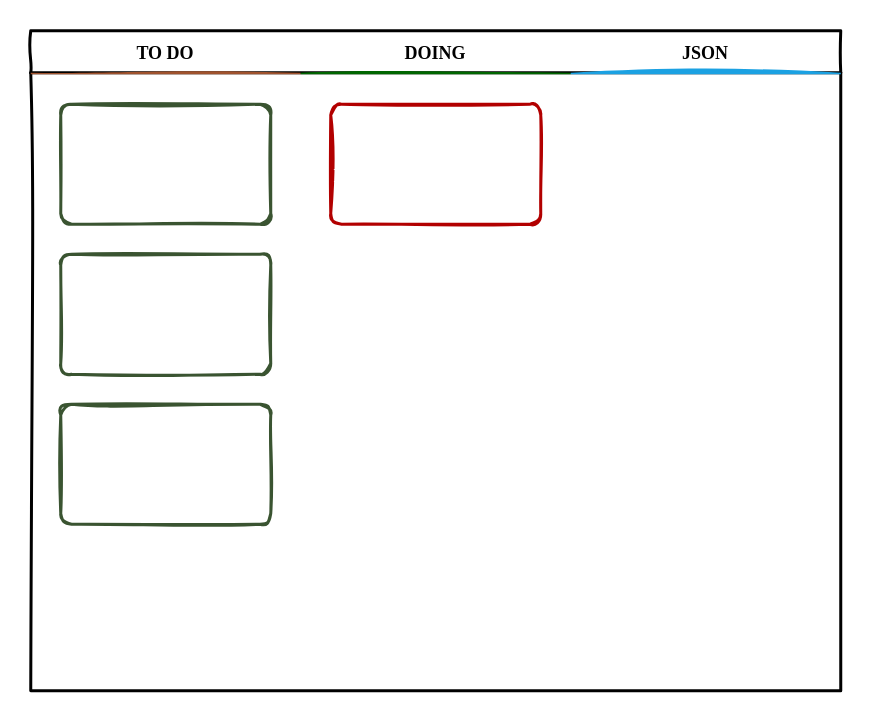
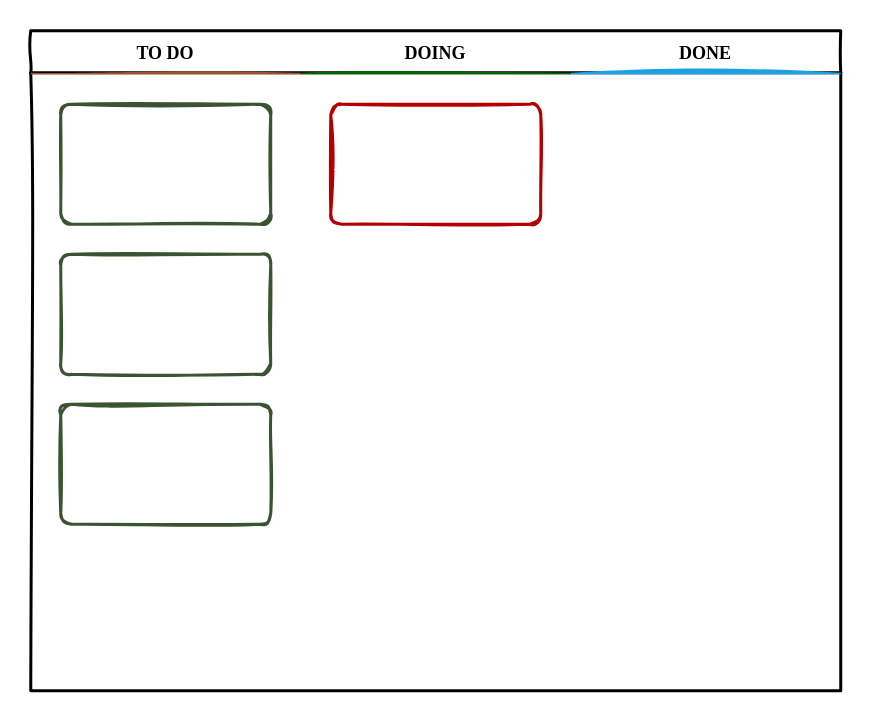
(705, 53) -> (705, 53)
